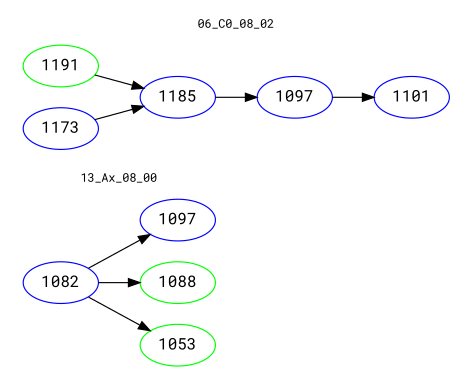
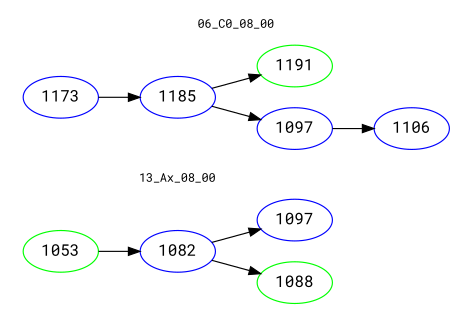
(236, 25) -> (236, 25)
(114, 80) -> (231, 83)
(412, 97) -> (412, 129)
(114, 311) -> (113, 251)
